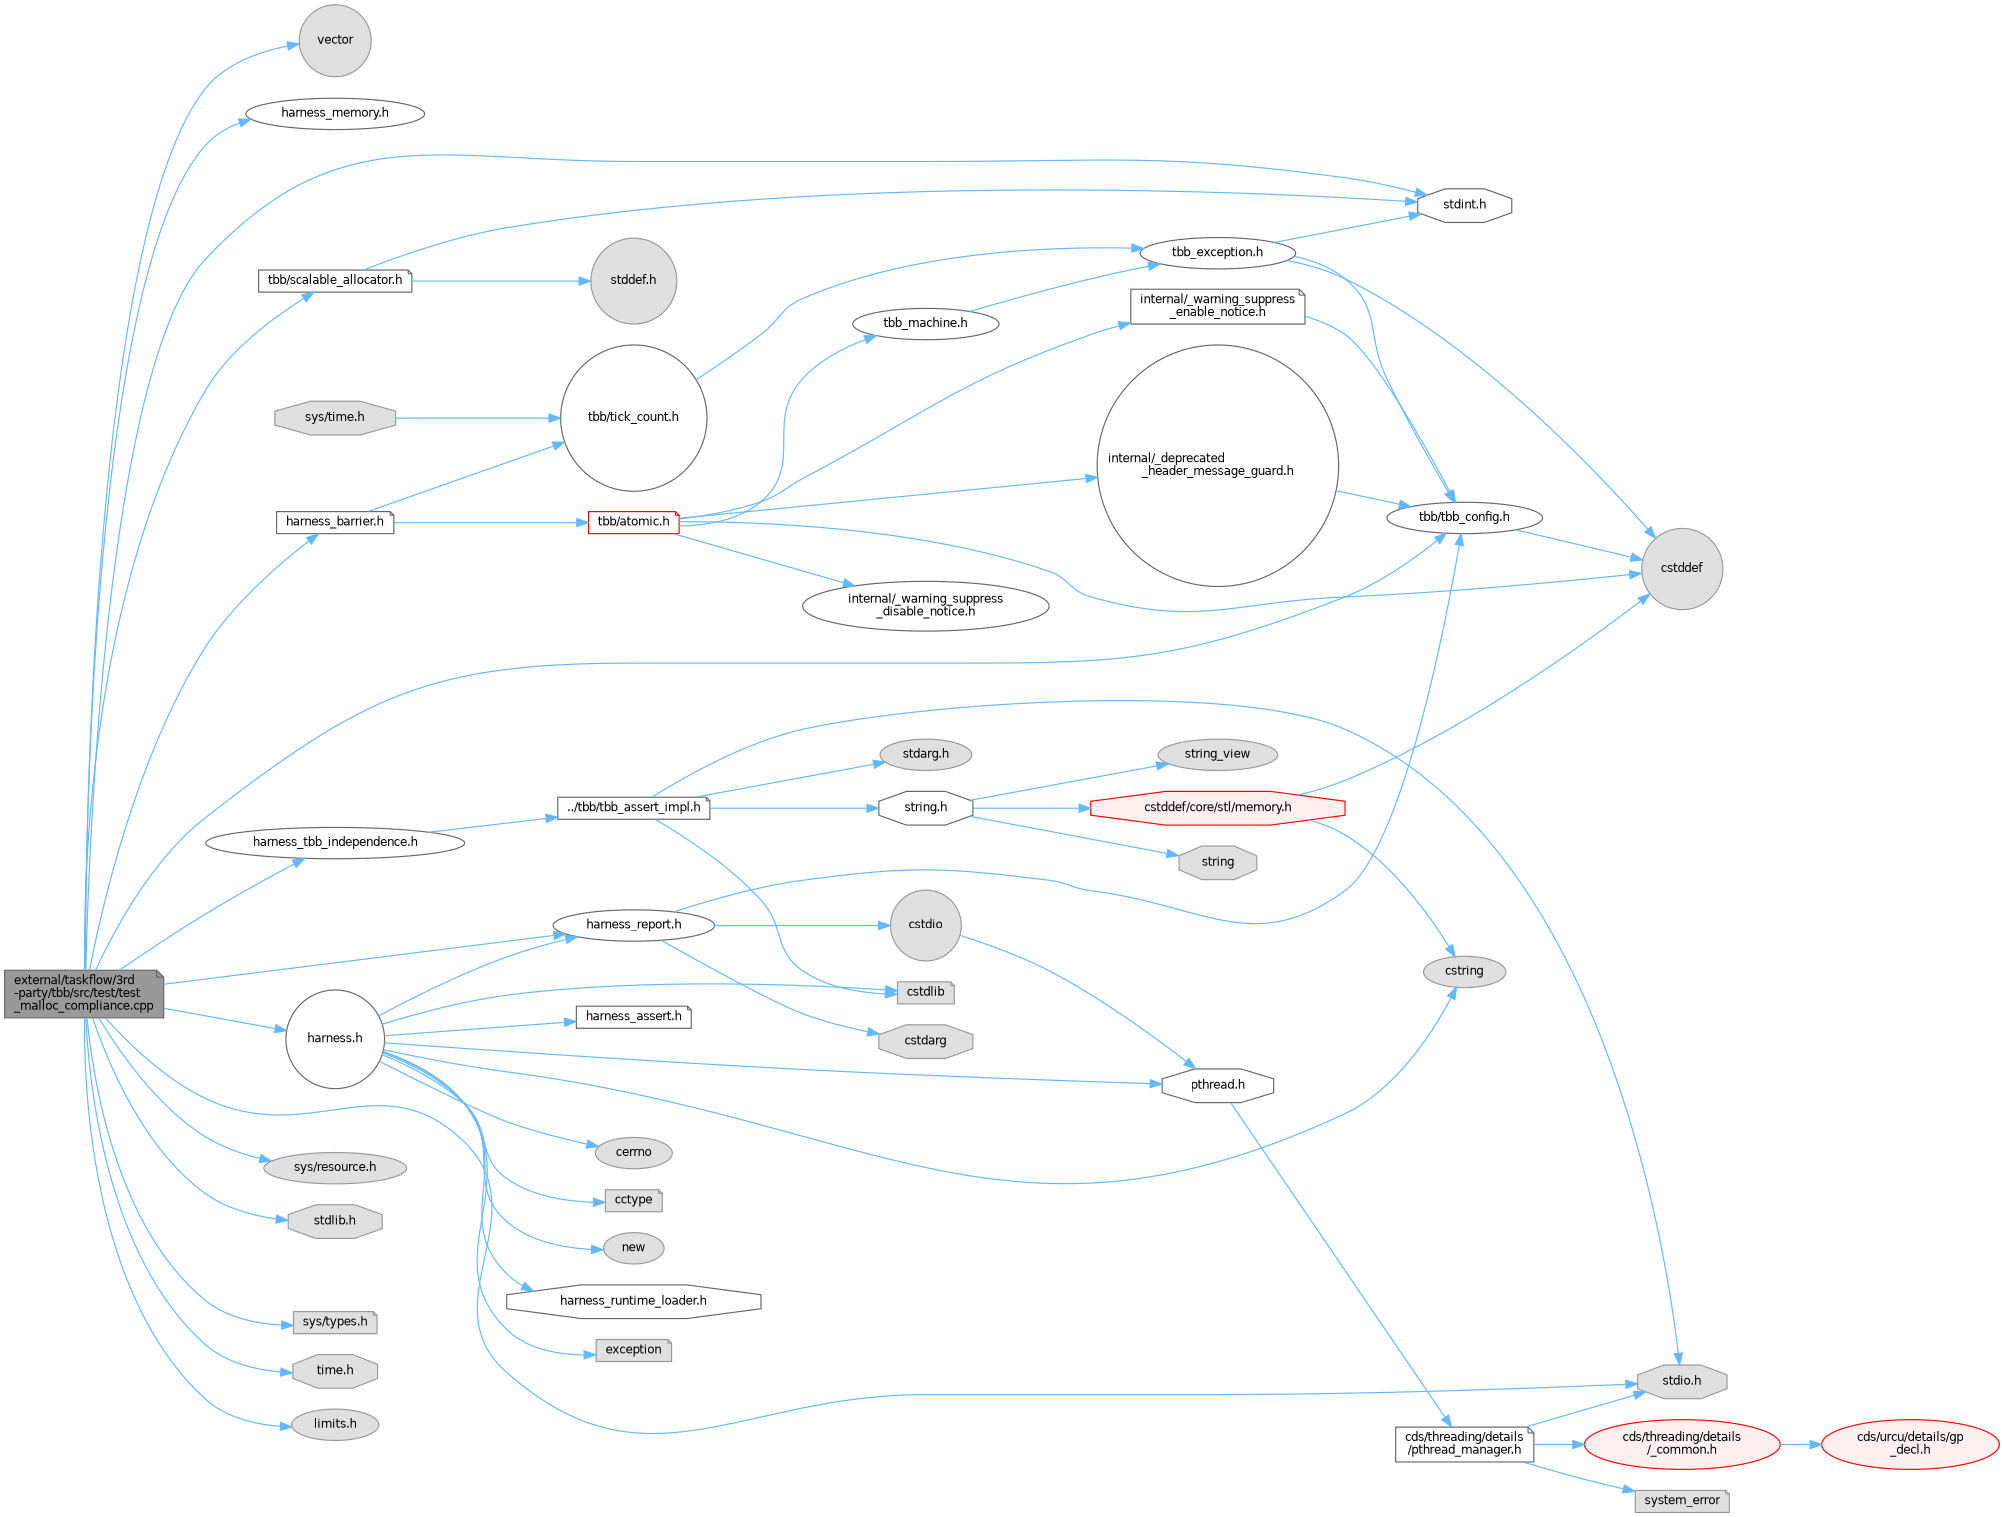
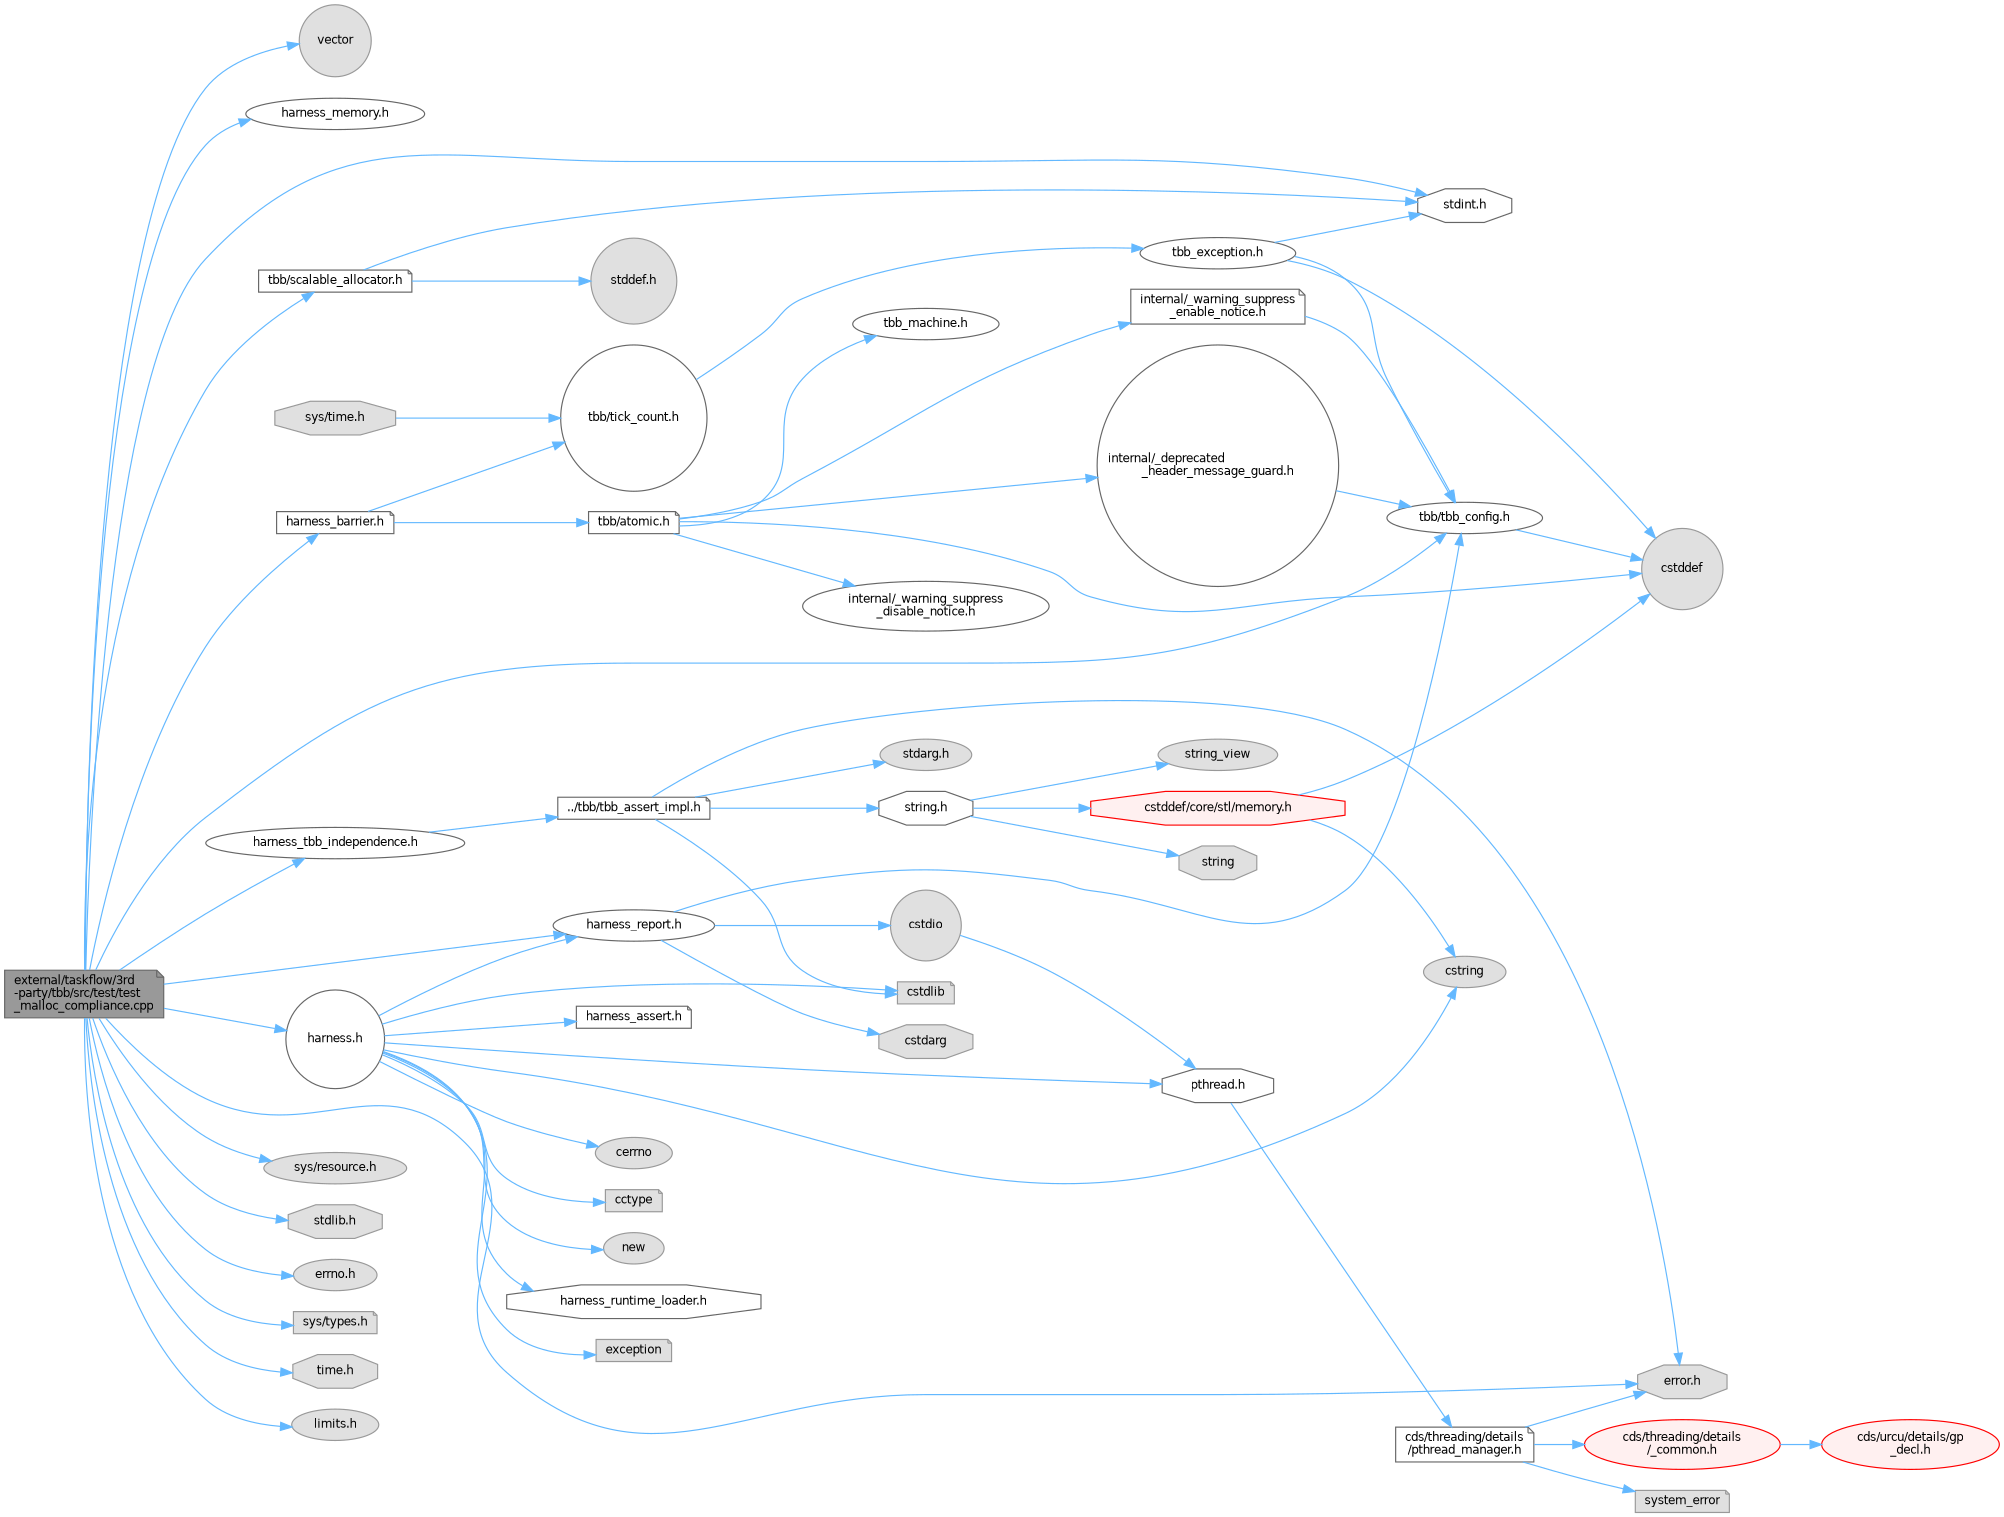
(1059, 287) -> none
(634, 523) -> (634, 523)
none -> (335, 1275)
(1682, 1382) -> (1682, 1382)
